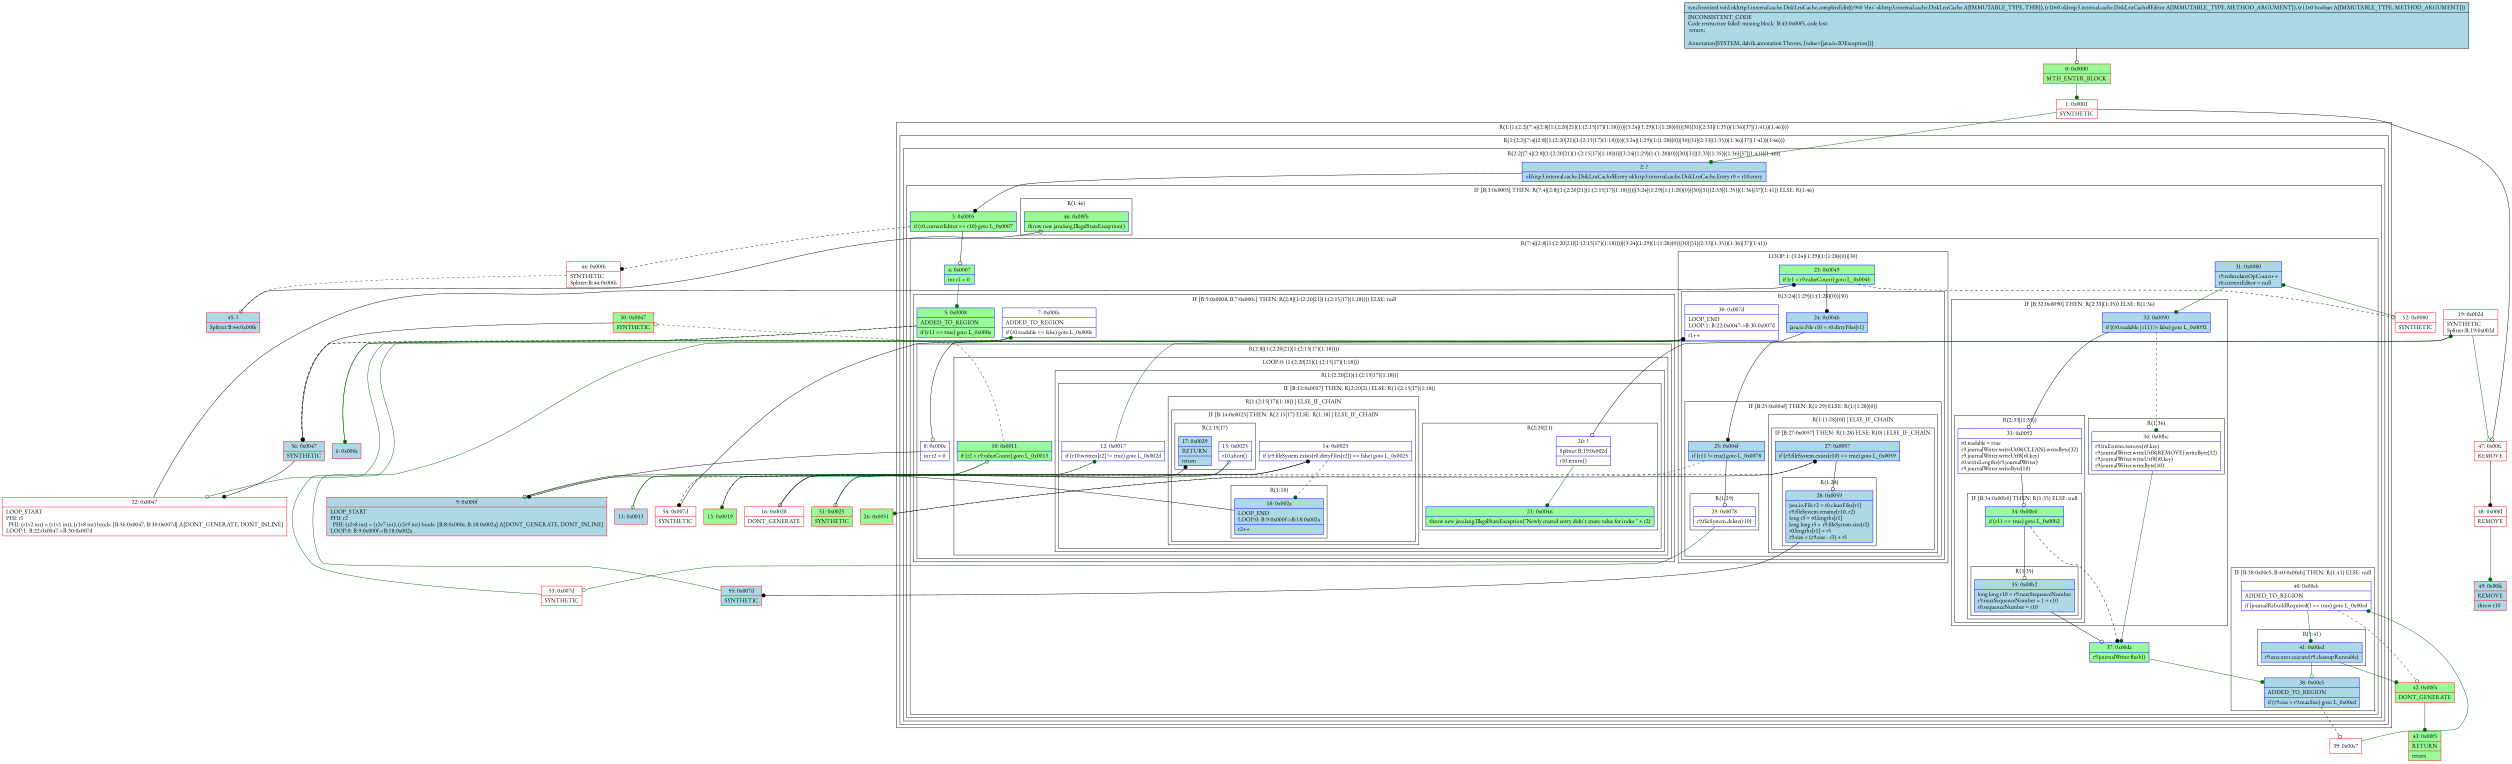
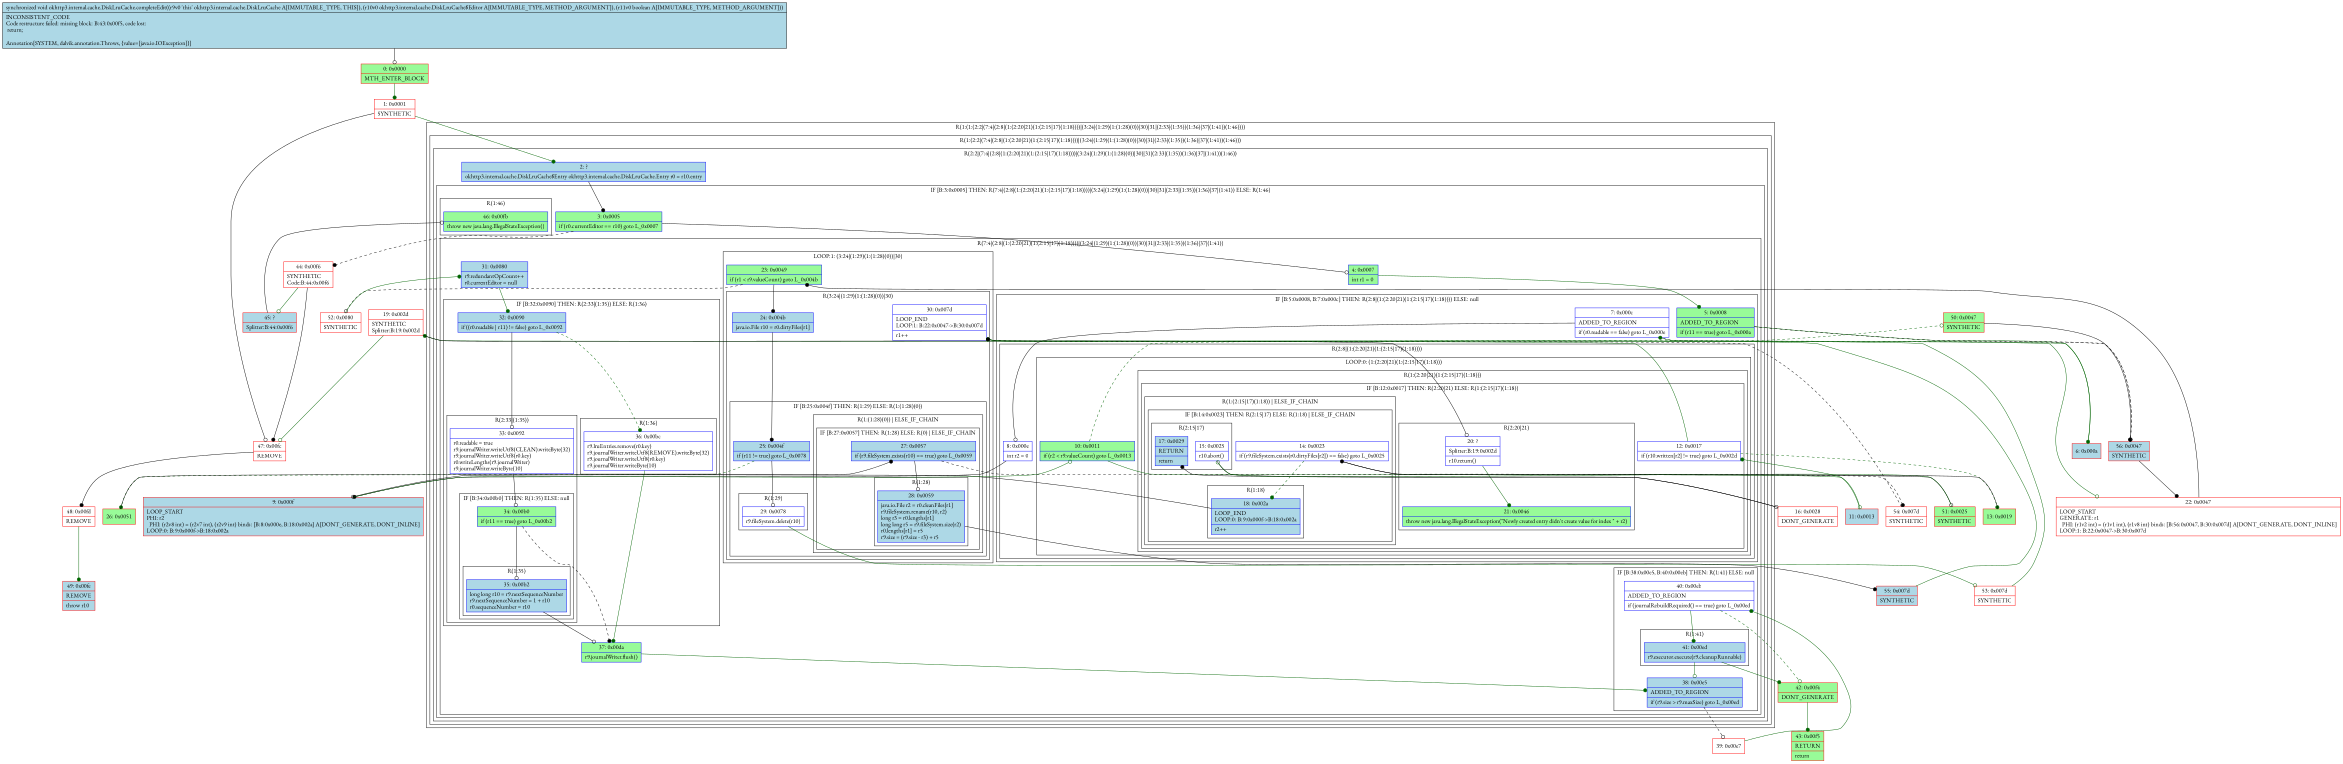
(401, 279) -> (289, 299)
(594, 283) -> (308, 283)
(888, 352) -> (1482, 342)
none -> (295, 364)
(16, 518) -> (2080, 518)
